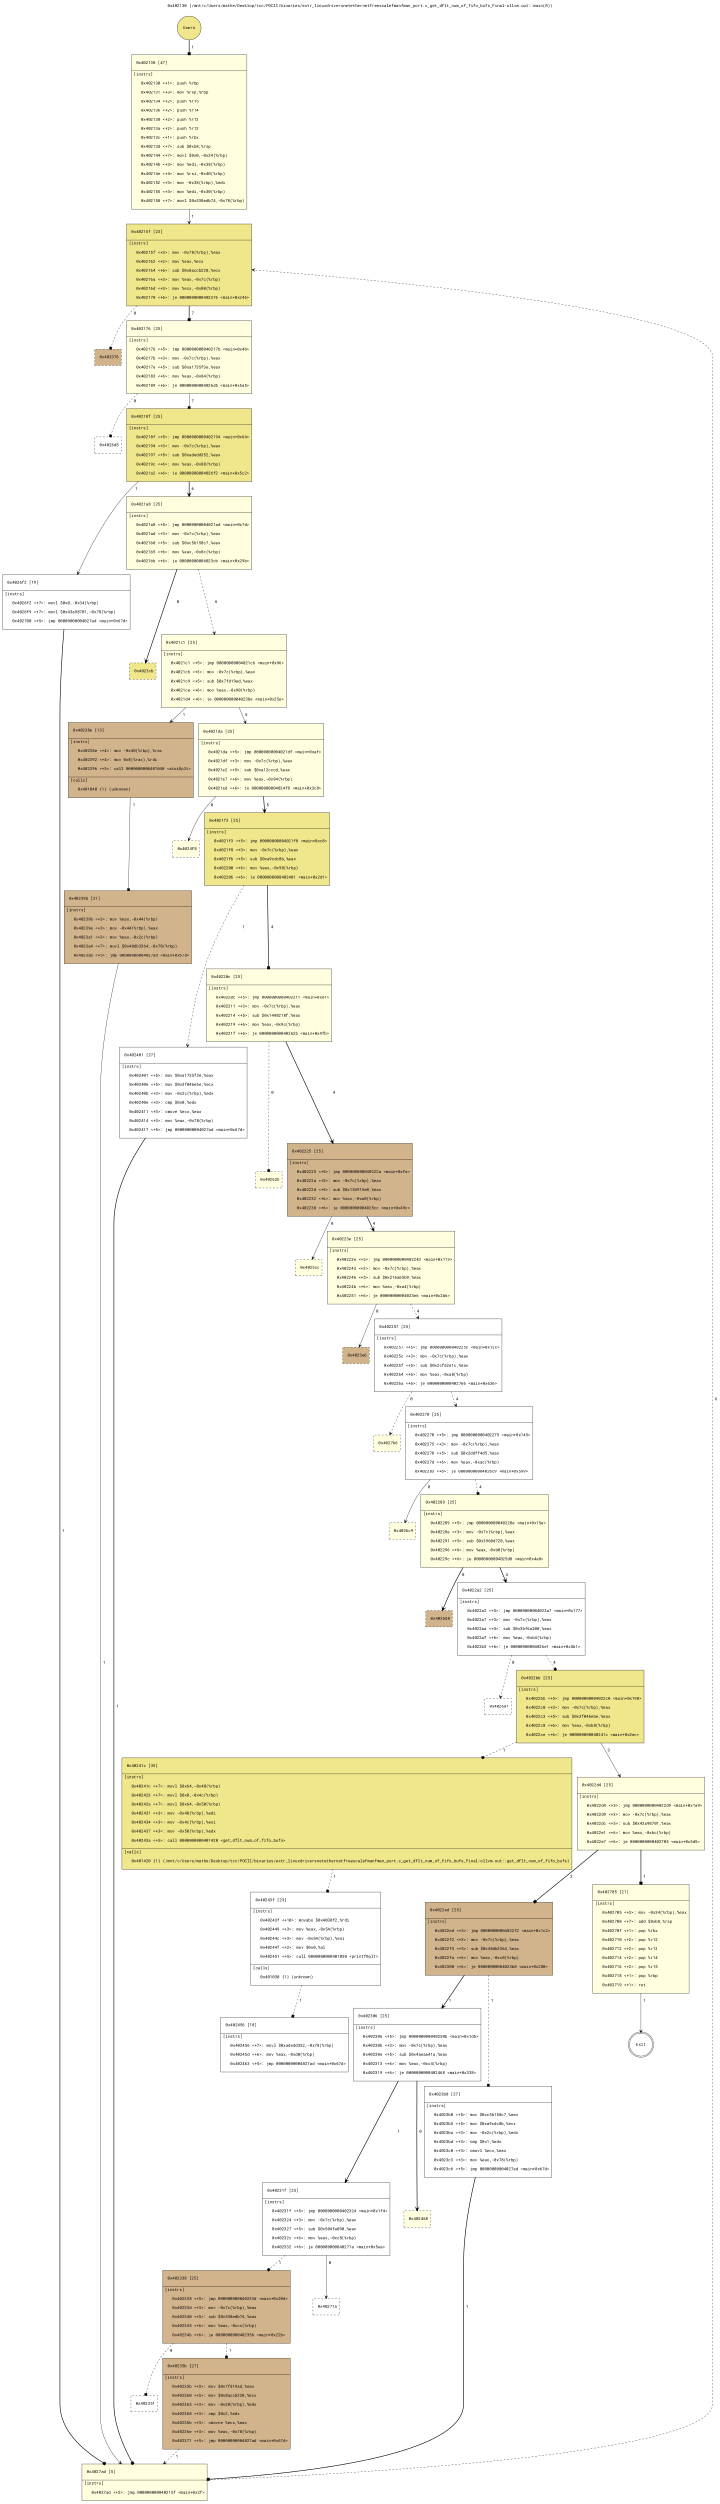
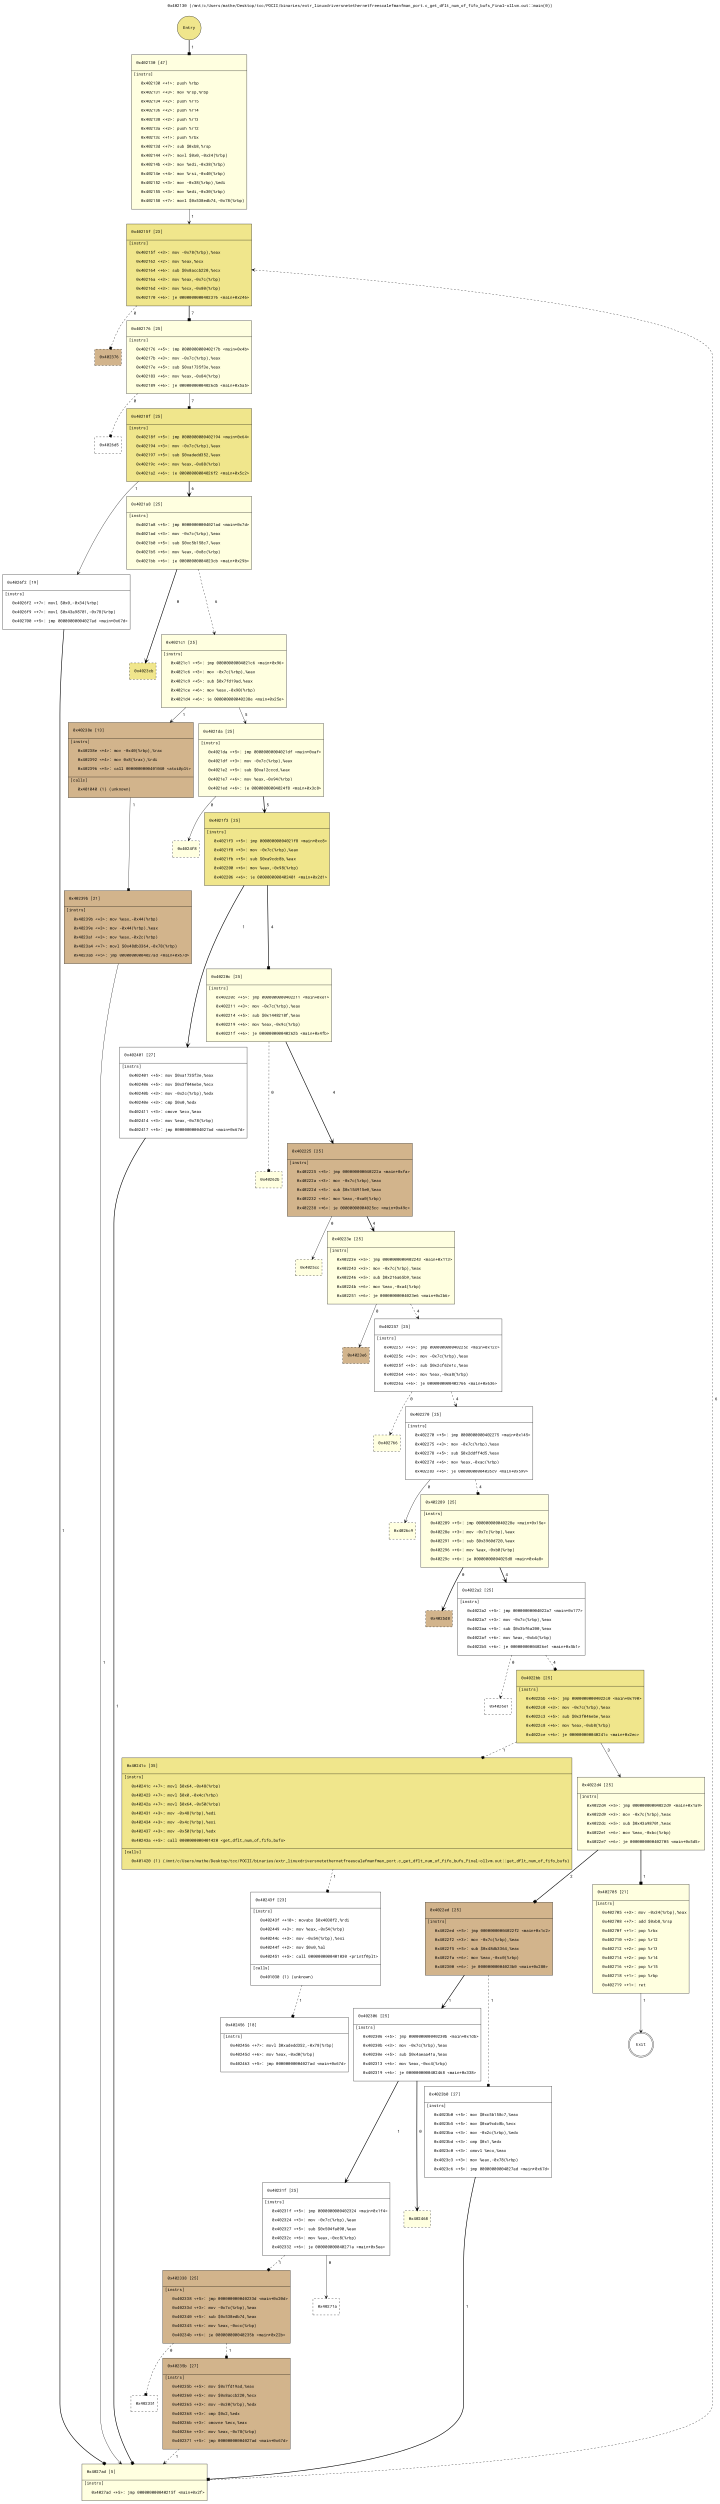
(189, 28) -> (189, 28)
(207, 962) -> (207, 962)
